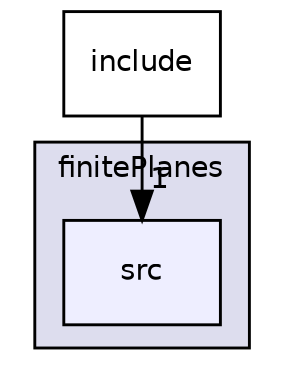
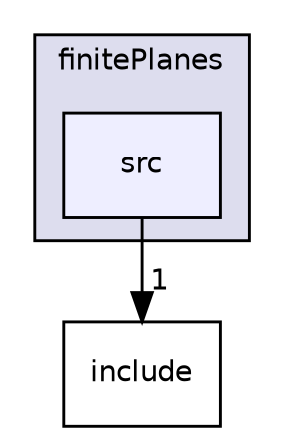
(142, 160) -> (142, 259)
